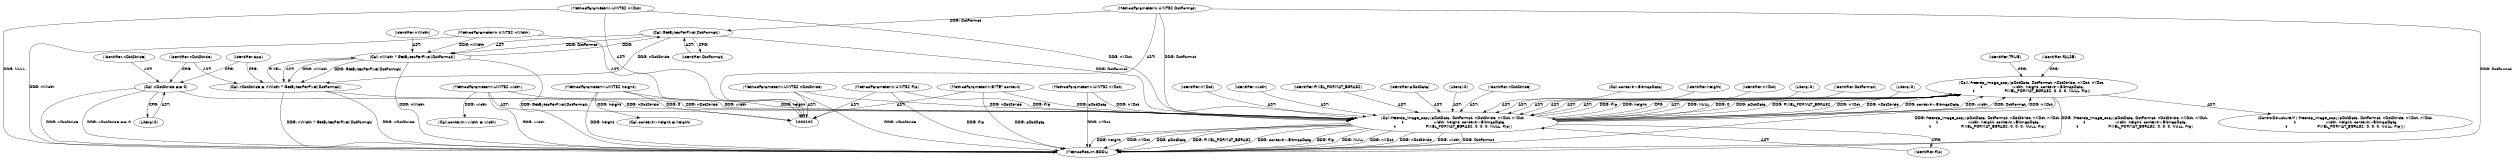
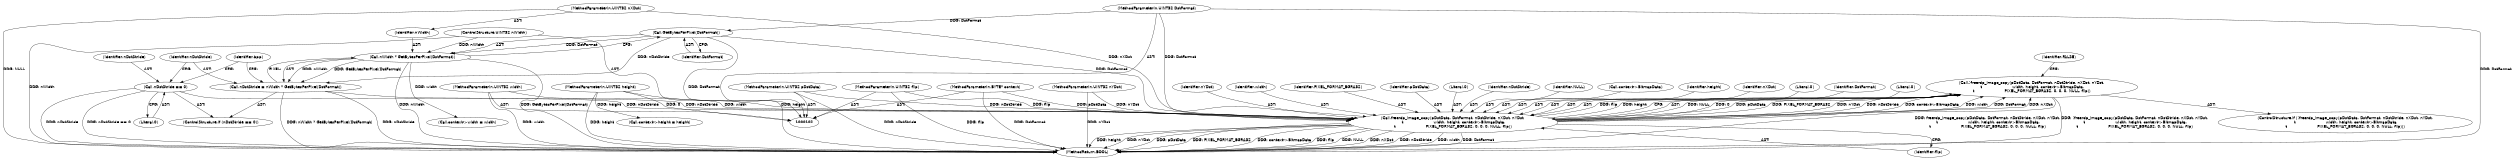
(494, 33) -> (494, 33)
(628, 45) -> (628, 45)
(2005, 57) -> none
(692, 71) -> (503, 20)
(782, 87) -> (782, 87)
none -> (1569, 87)
(466, 101) -> (420, 100)
none -> (221, 122)
(1030, 122) -> (1030, 122)
none -> (799, 137)
